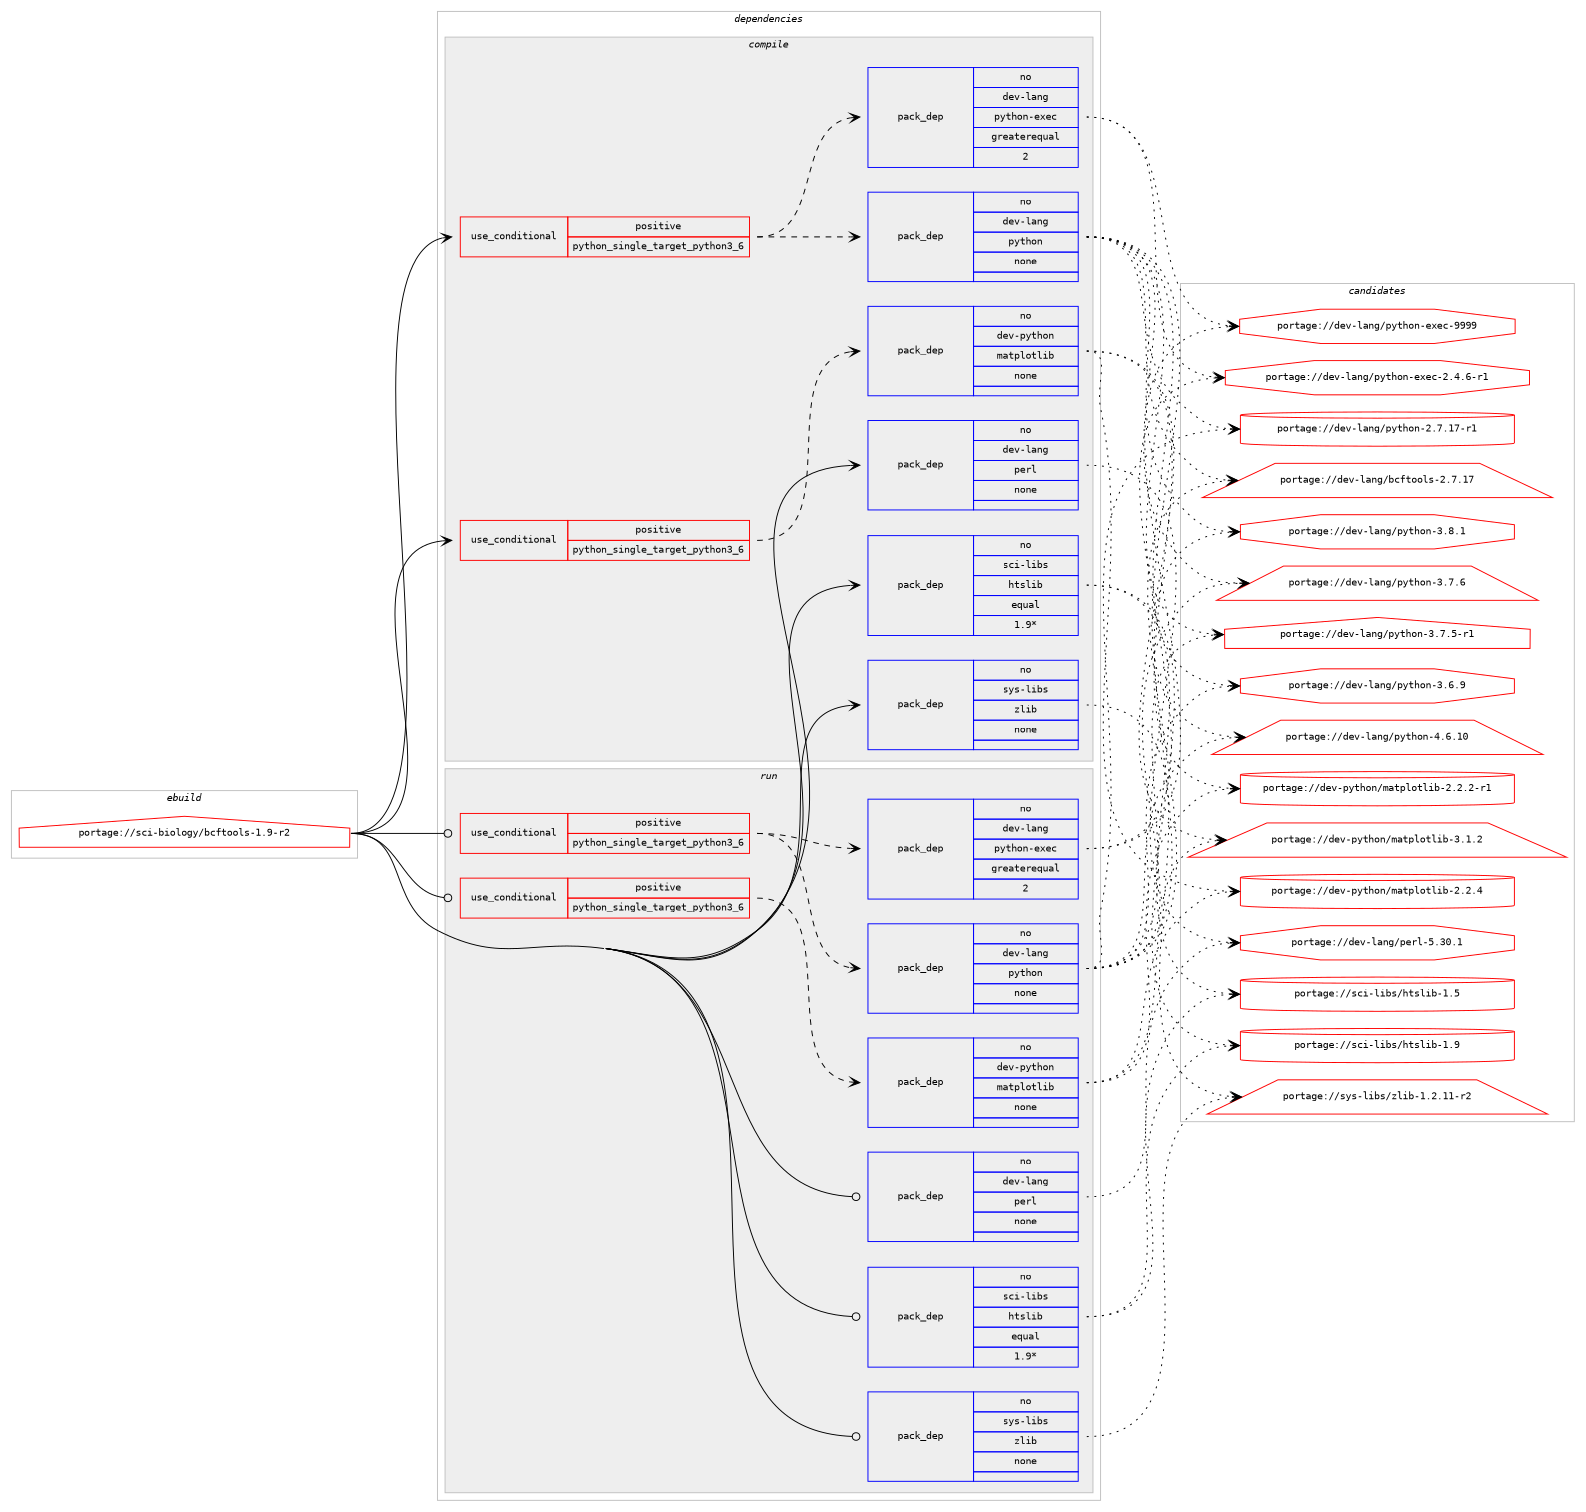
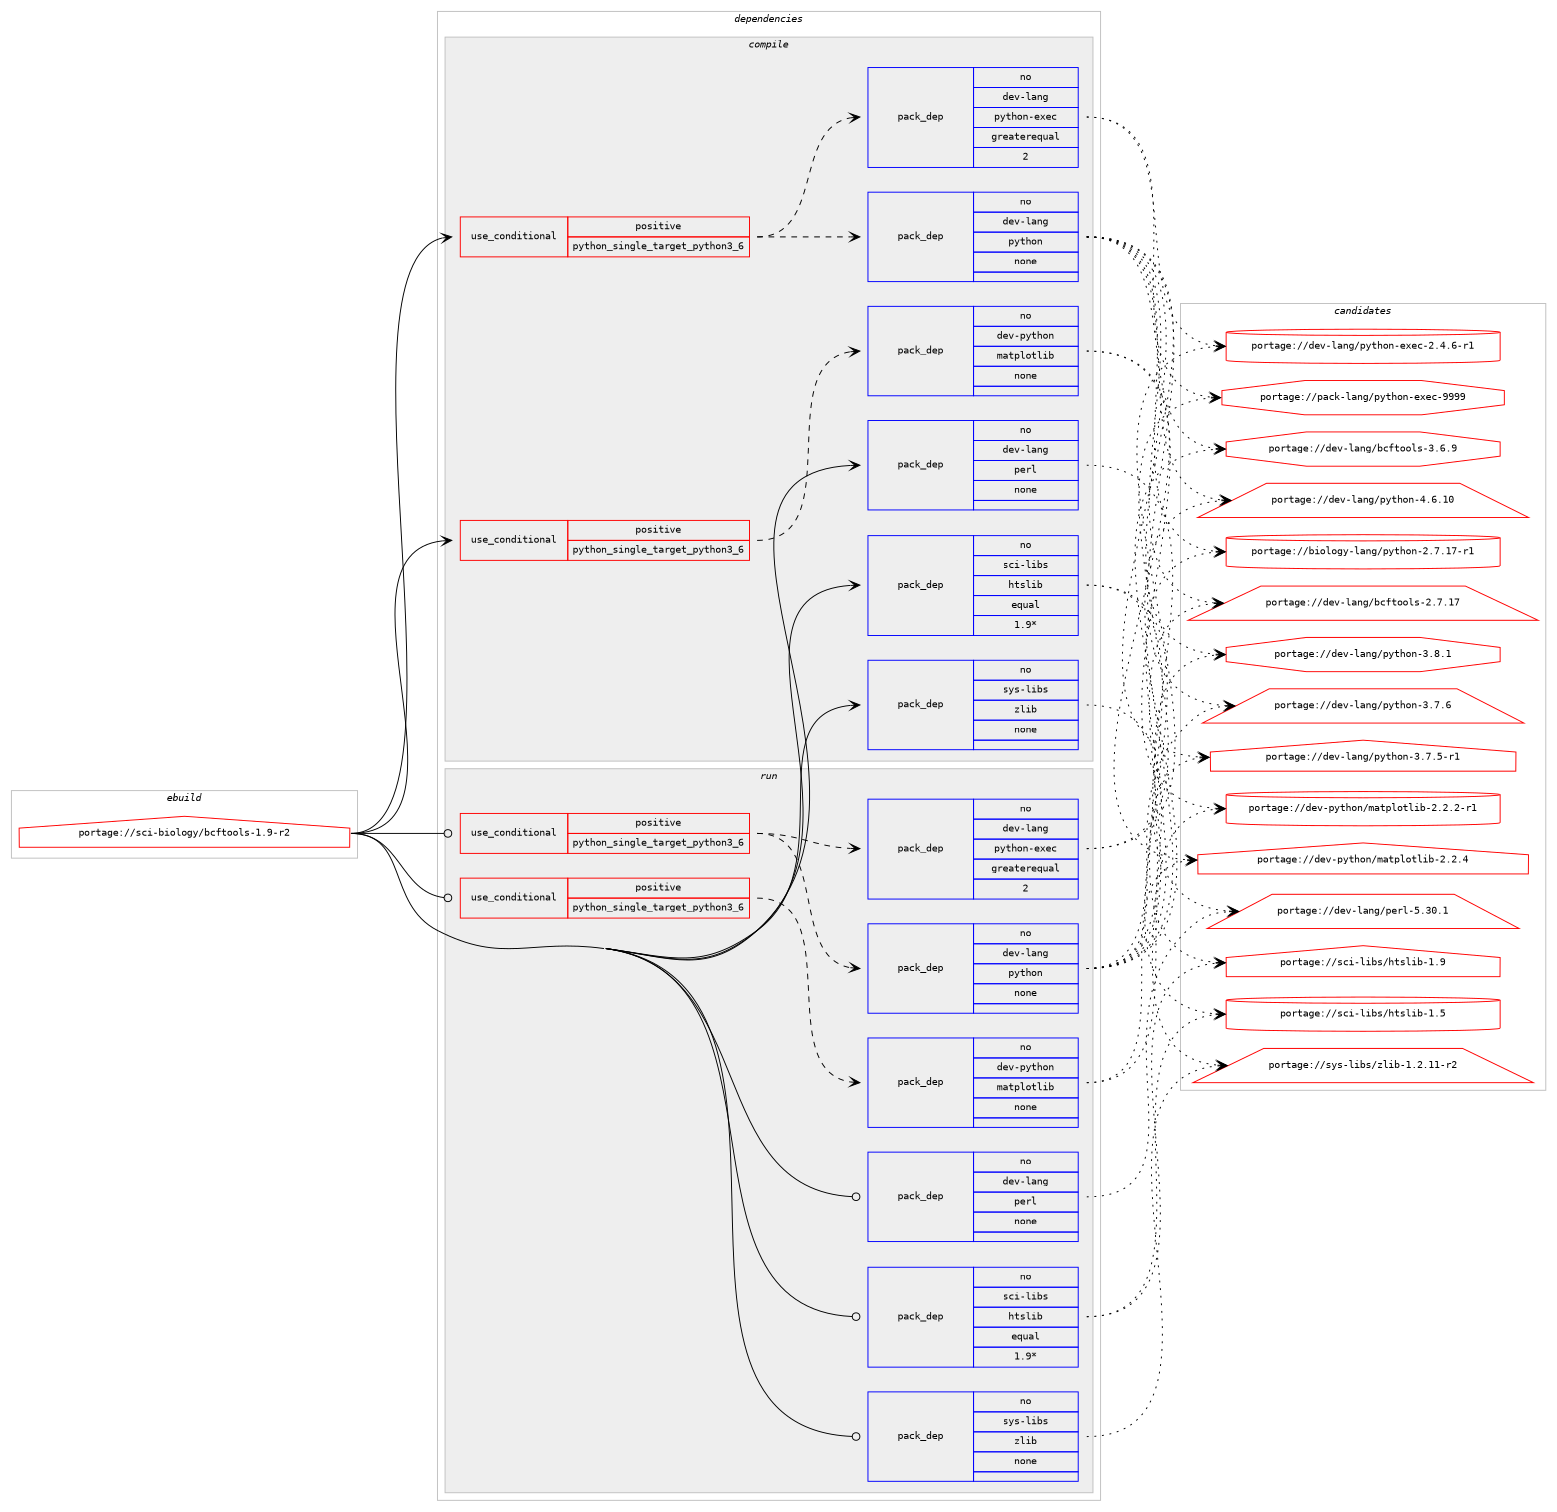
(1377, 326) -> (1363, 398)
(1377, 378) -> (1363, 346)
(1377, 429) -> (1363, 552)
(1377, 686) -> (1363, 449)
(1377, 840) -> none
(1377, 891) -> (1363, 860)
(1377, 943) -> (1363, 911)
(1377, 1046) -> (1363, 963)
